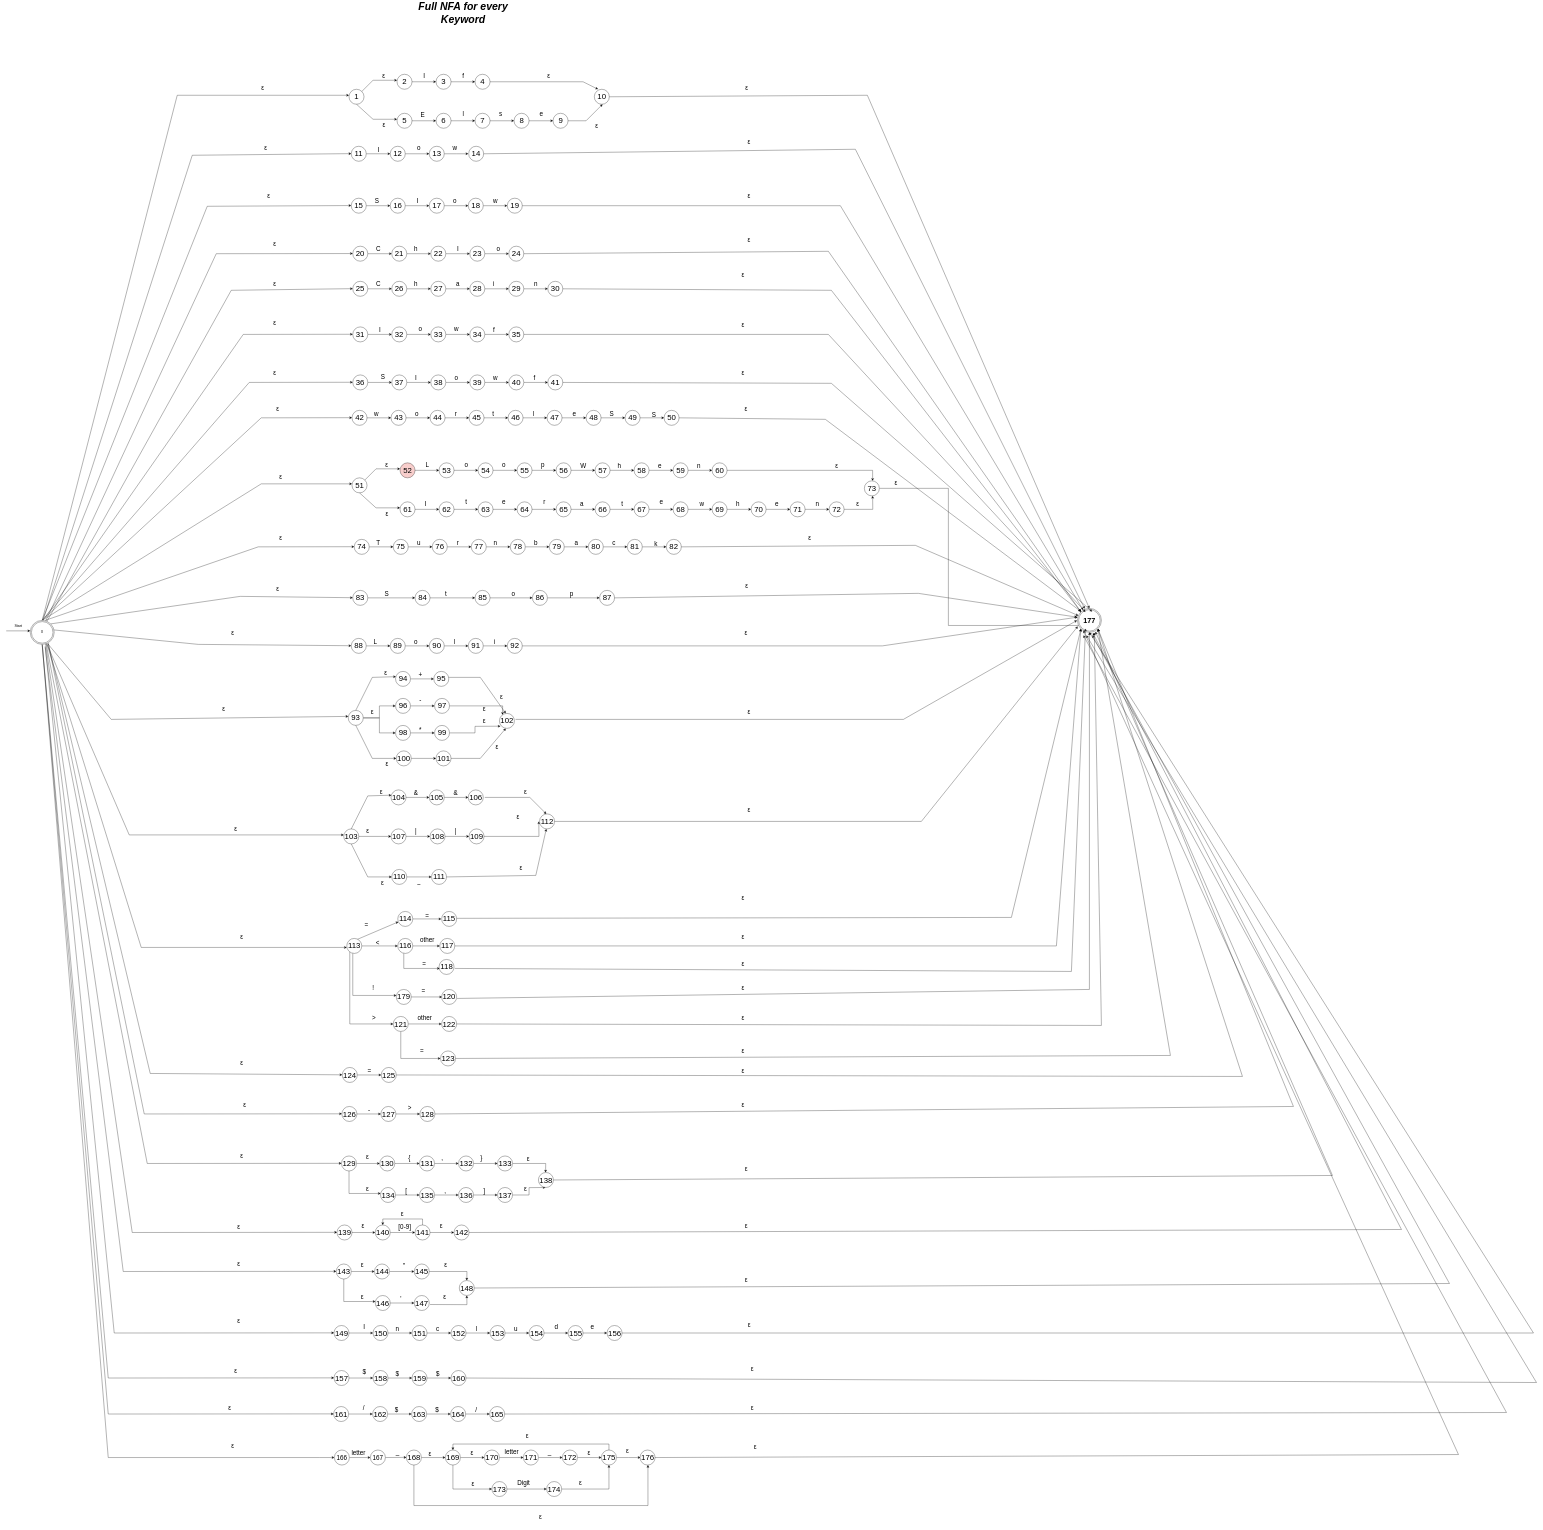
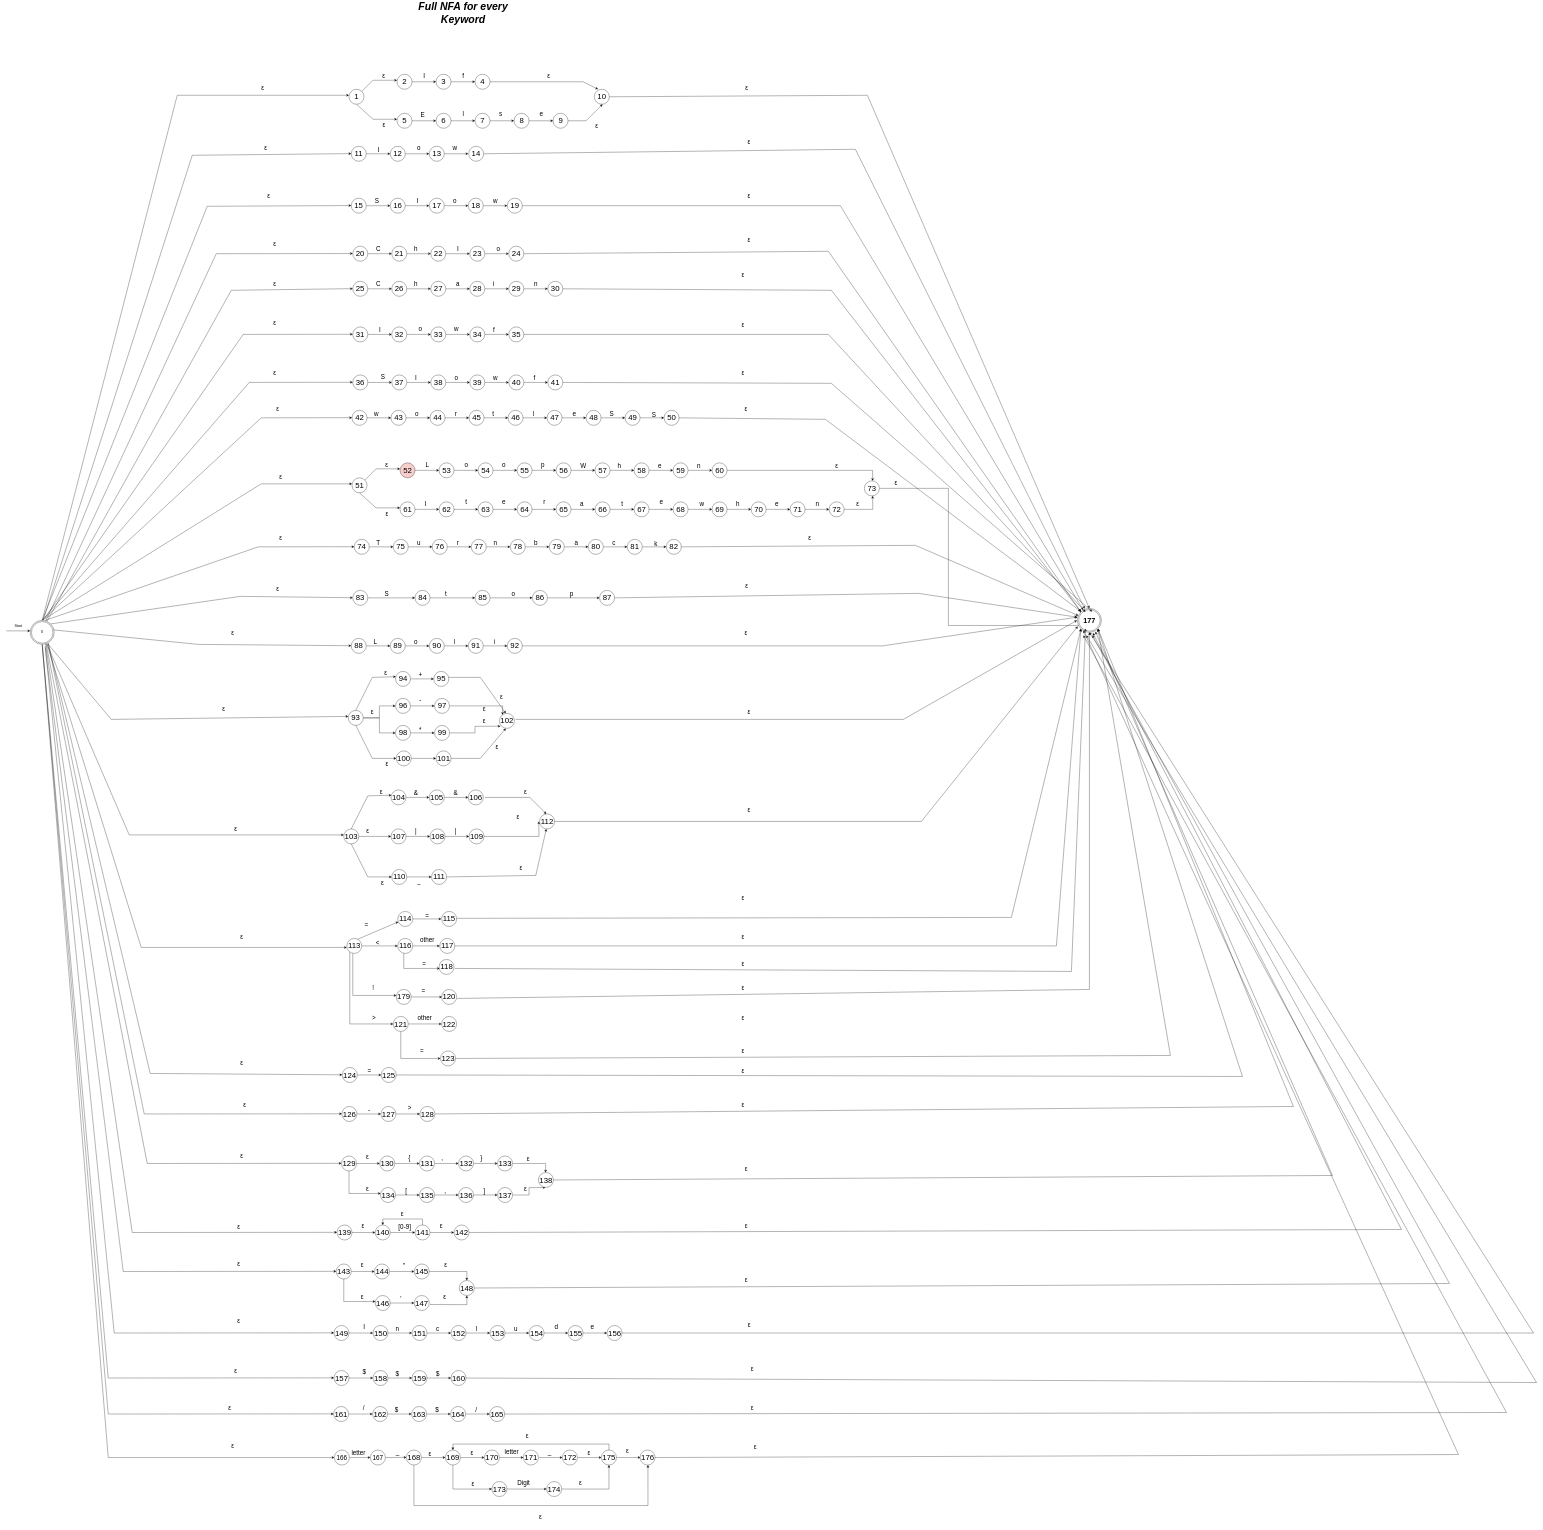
(960, 1025) -> none
